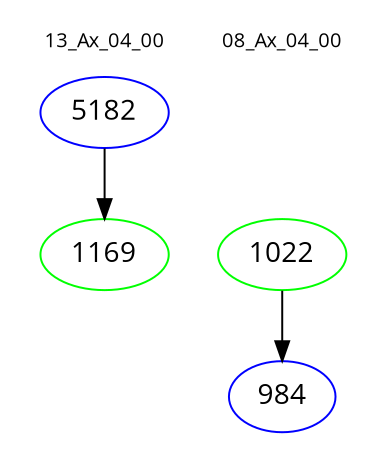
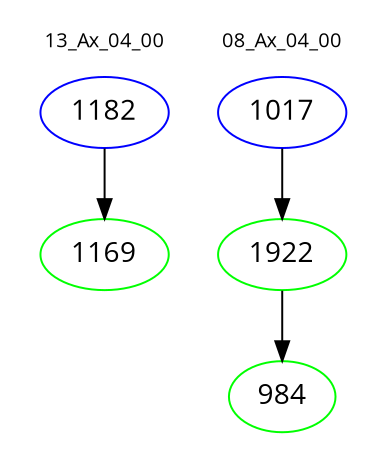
(105, 112) -> (105, 112)
none -> (282, 112)
(282, 255) -> (282, 255)
(282, 397) -> (282, 397)
